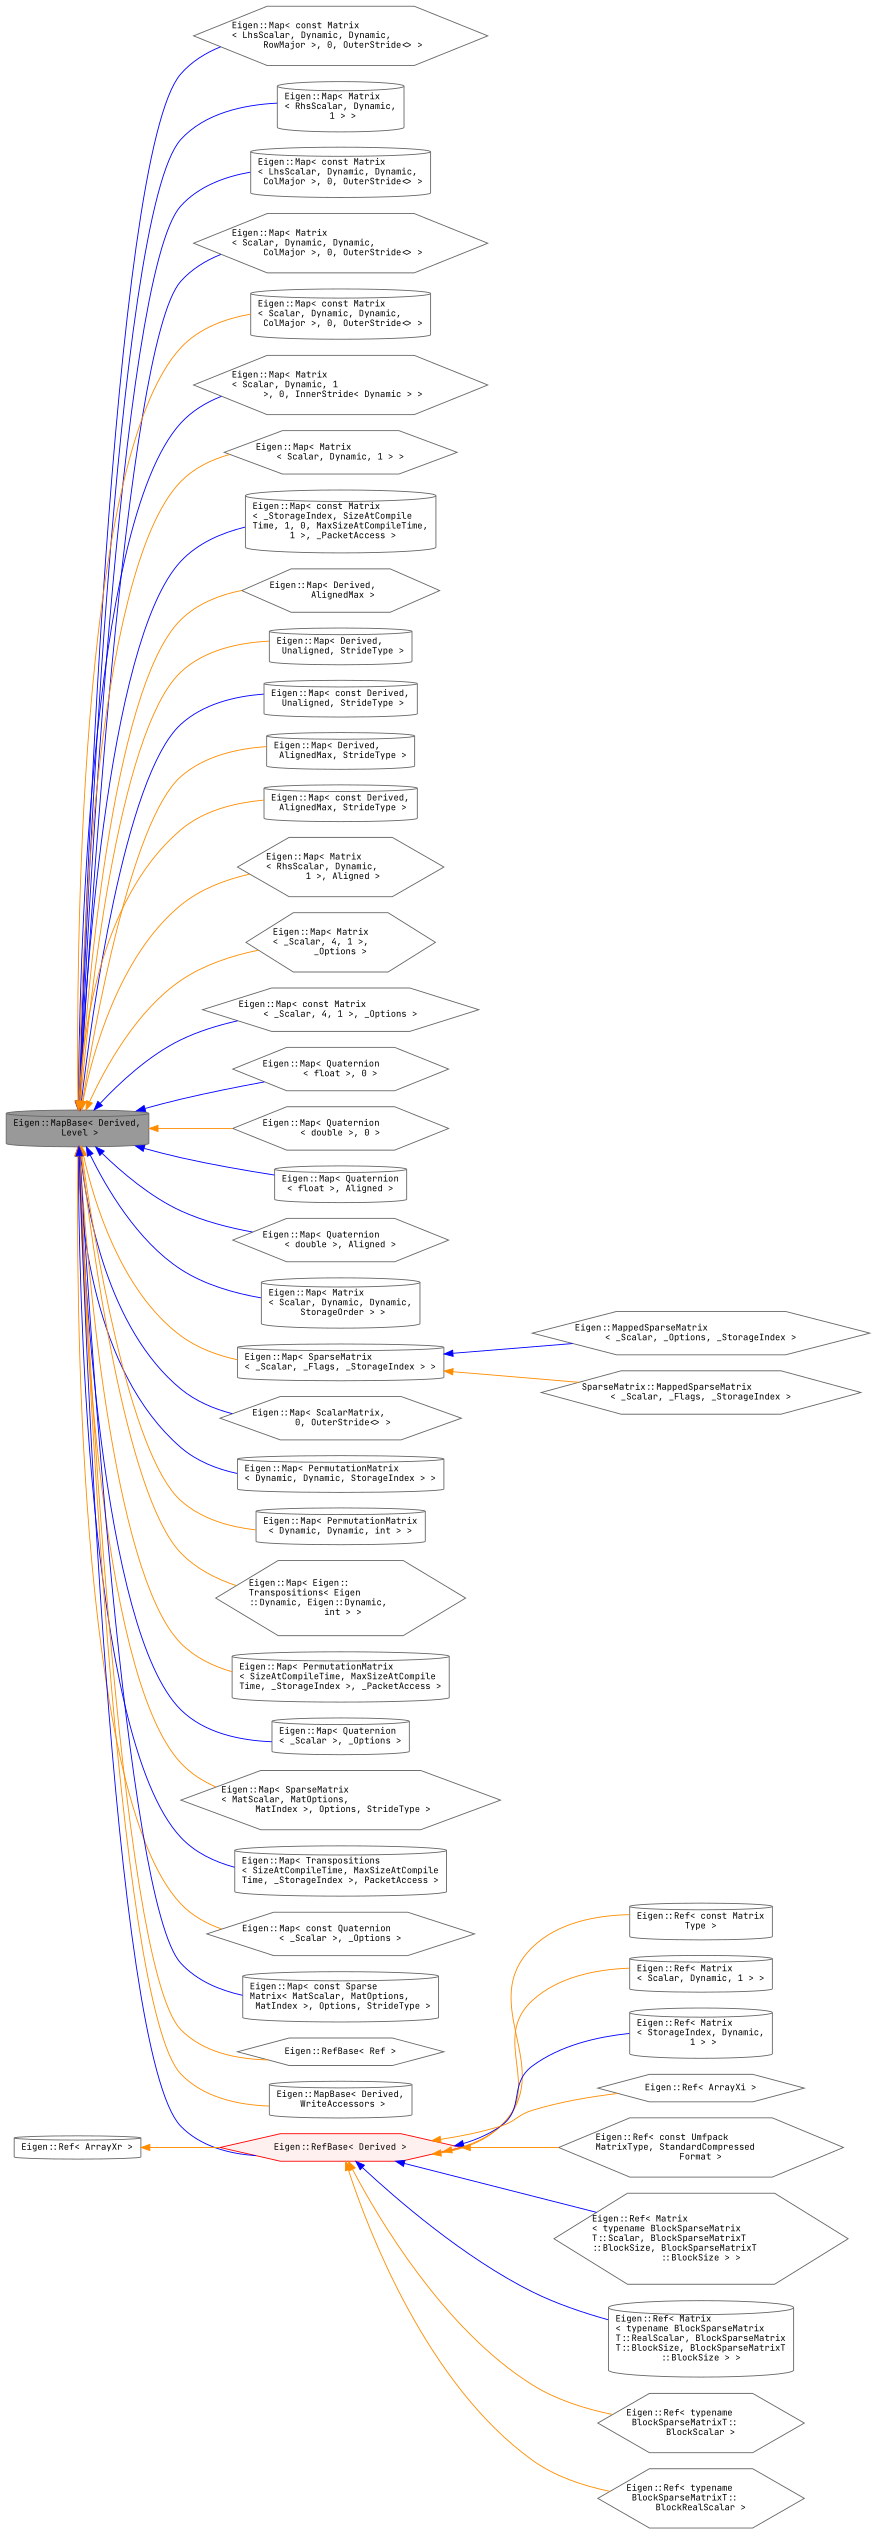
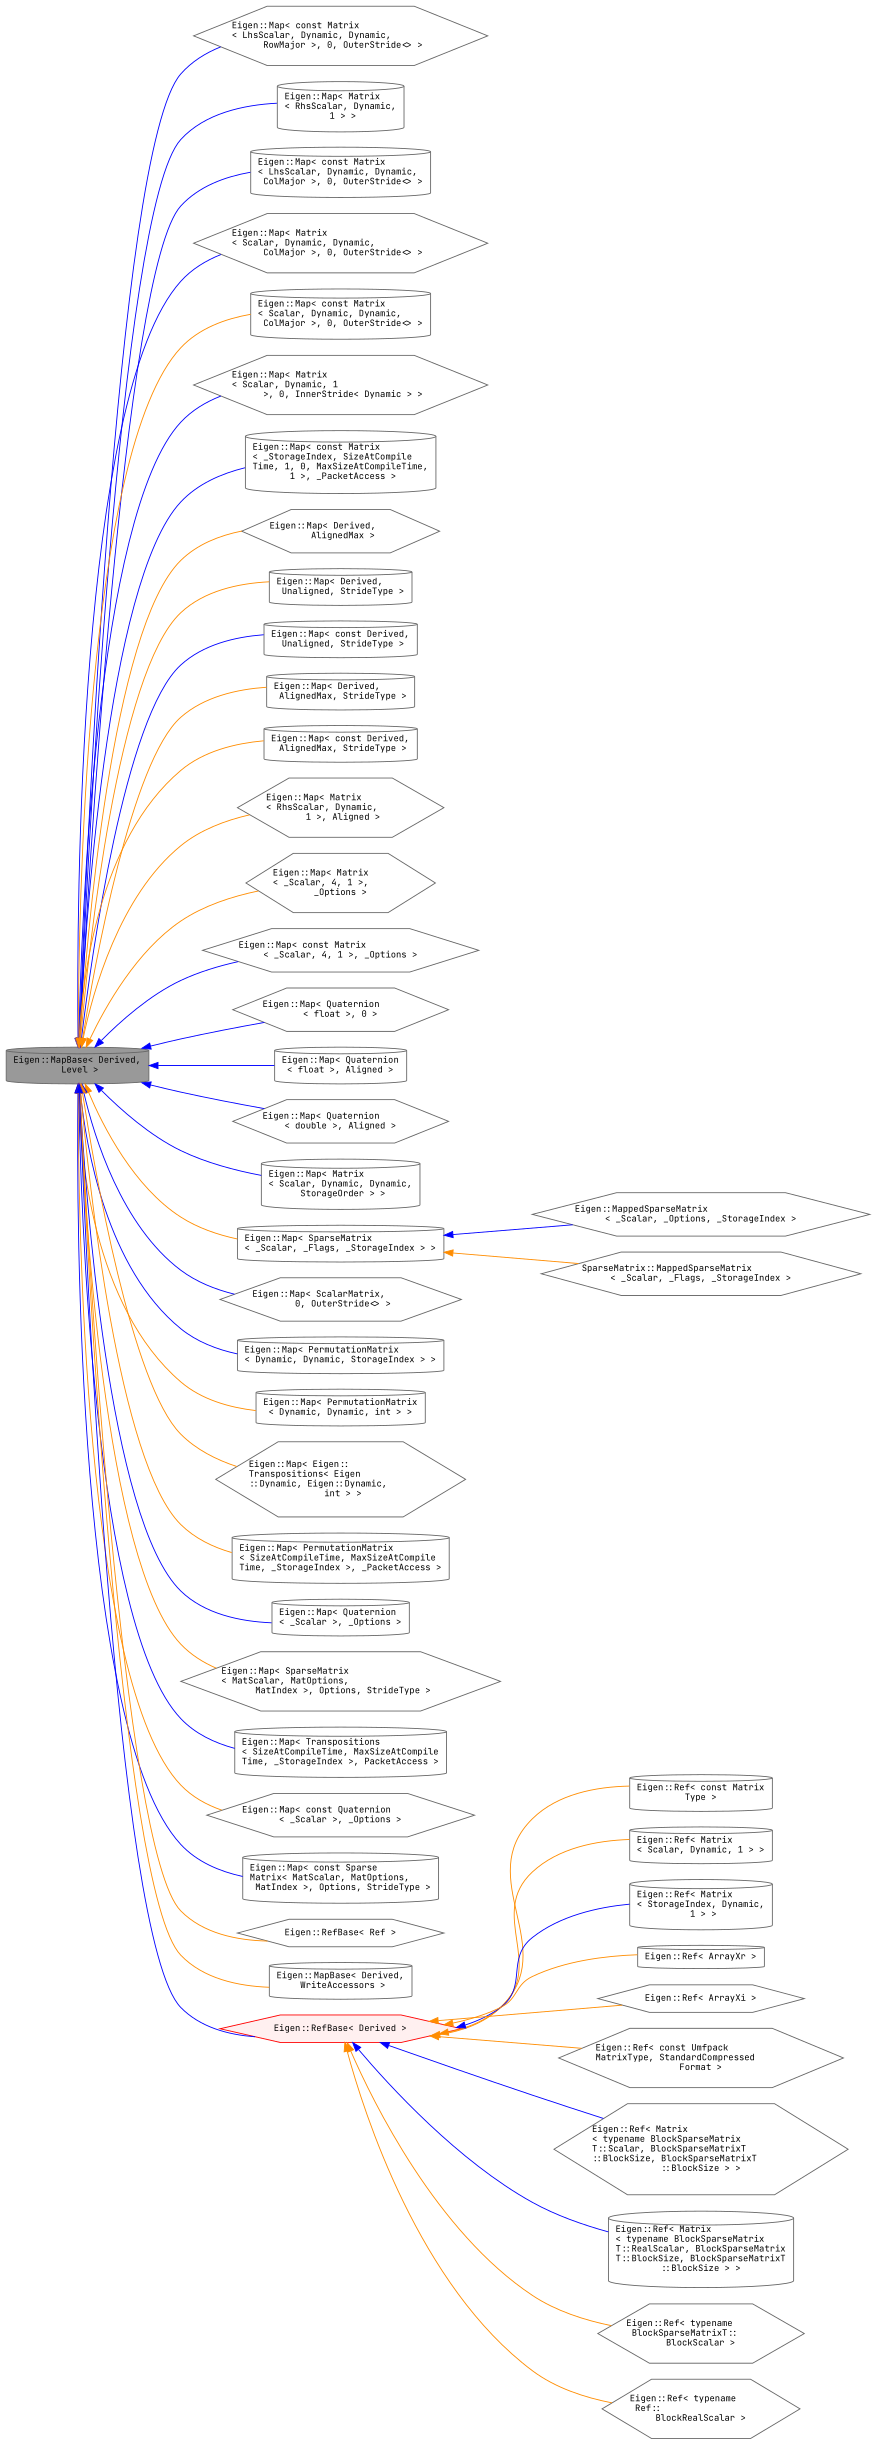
(341, 452) -> none
(341, 1128) -> none
(185, 2148) -> (538, 1974)
(701, 2498) -> (701, 2409)
